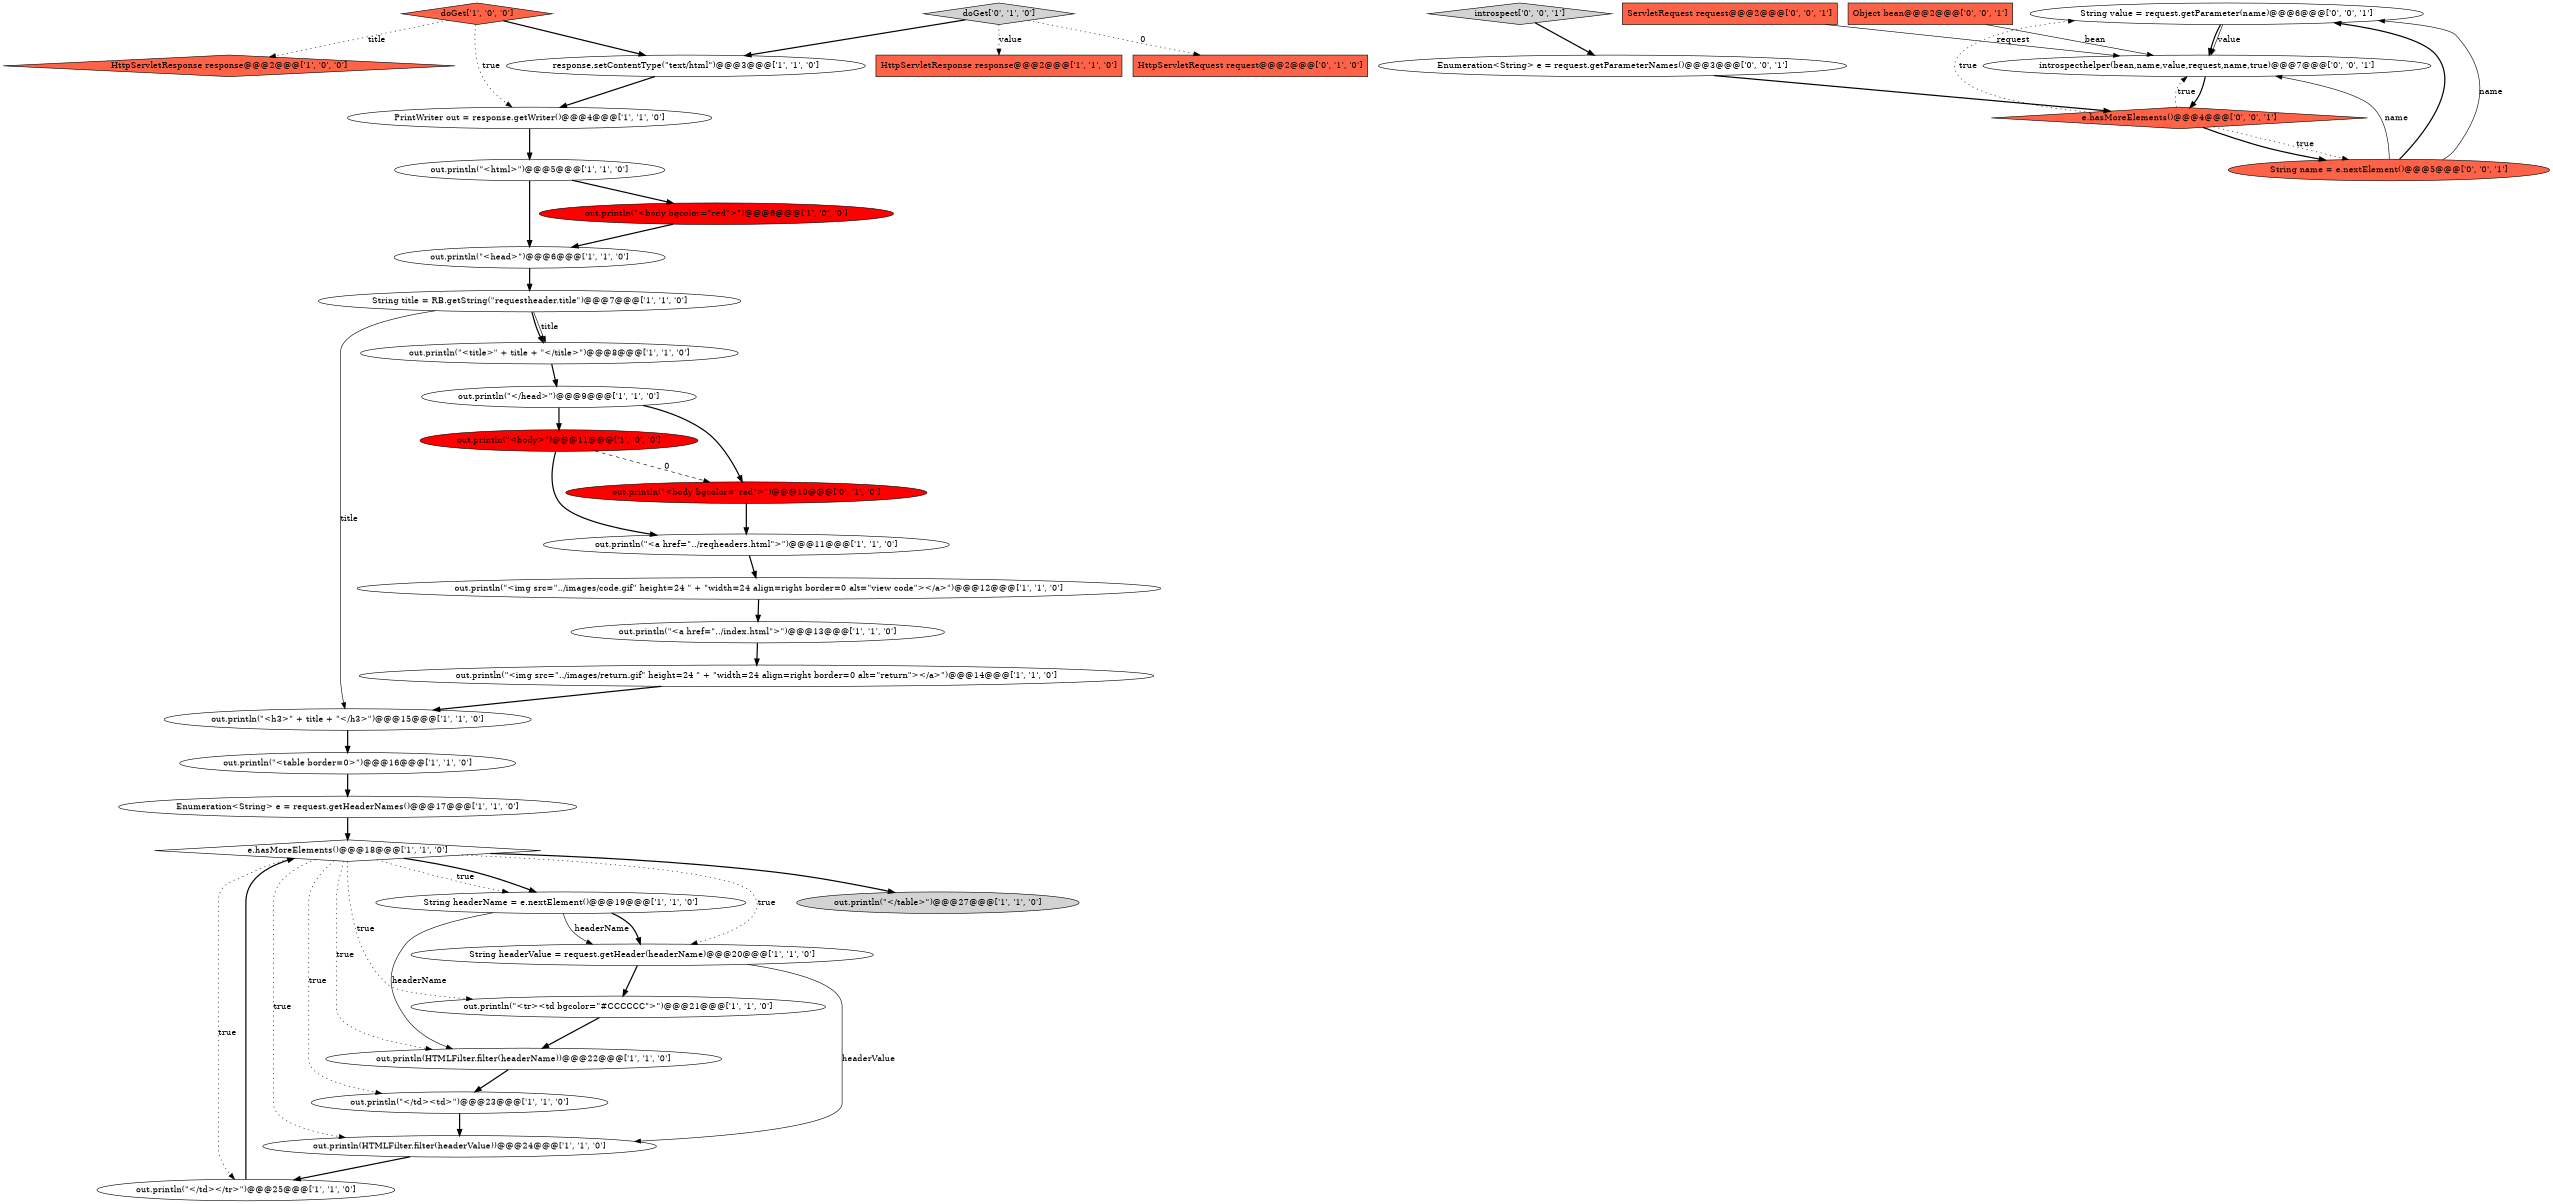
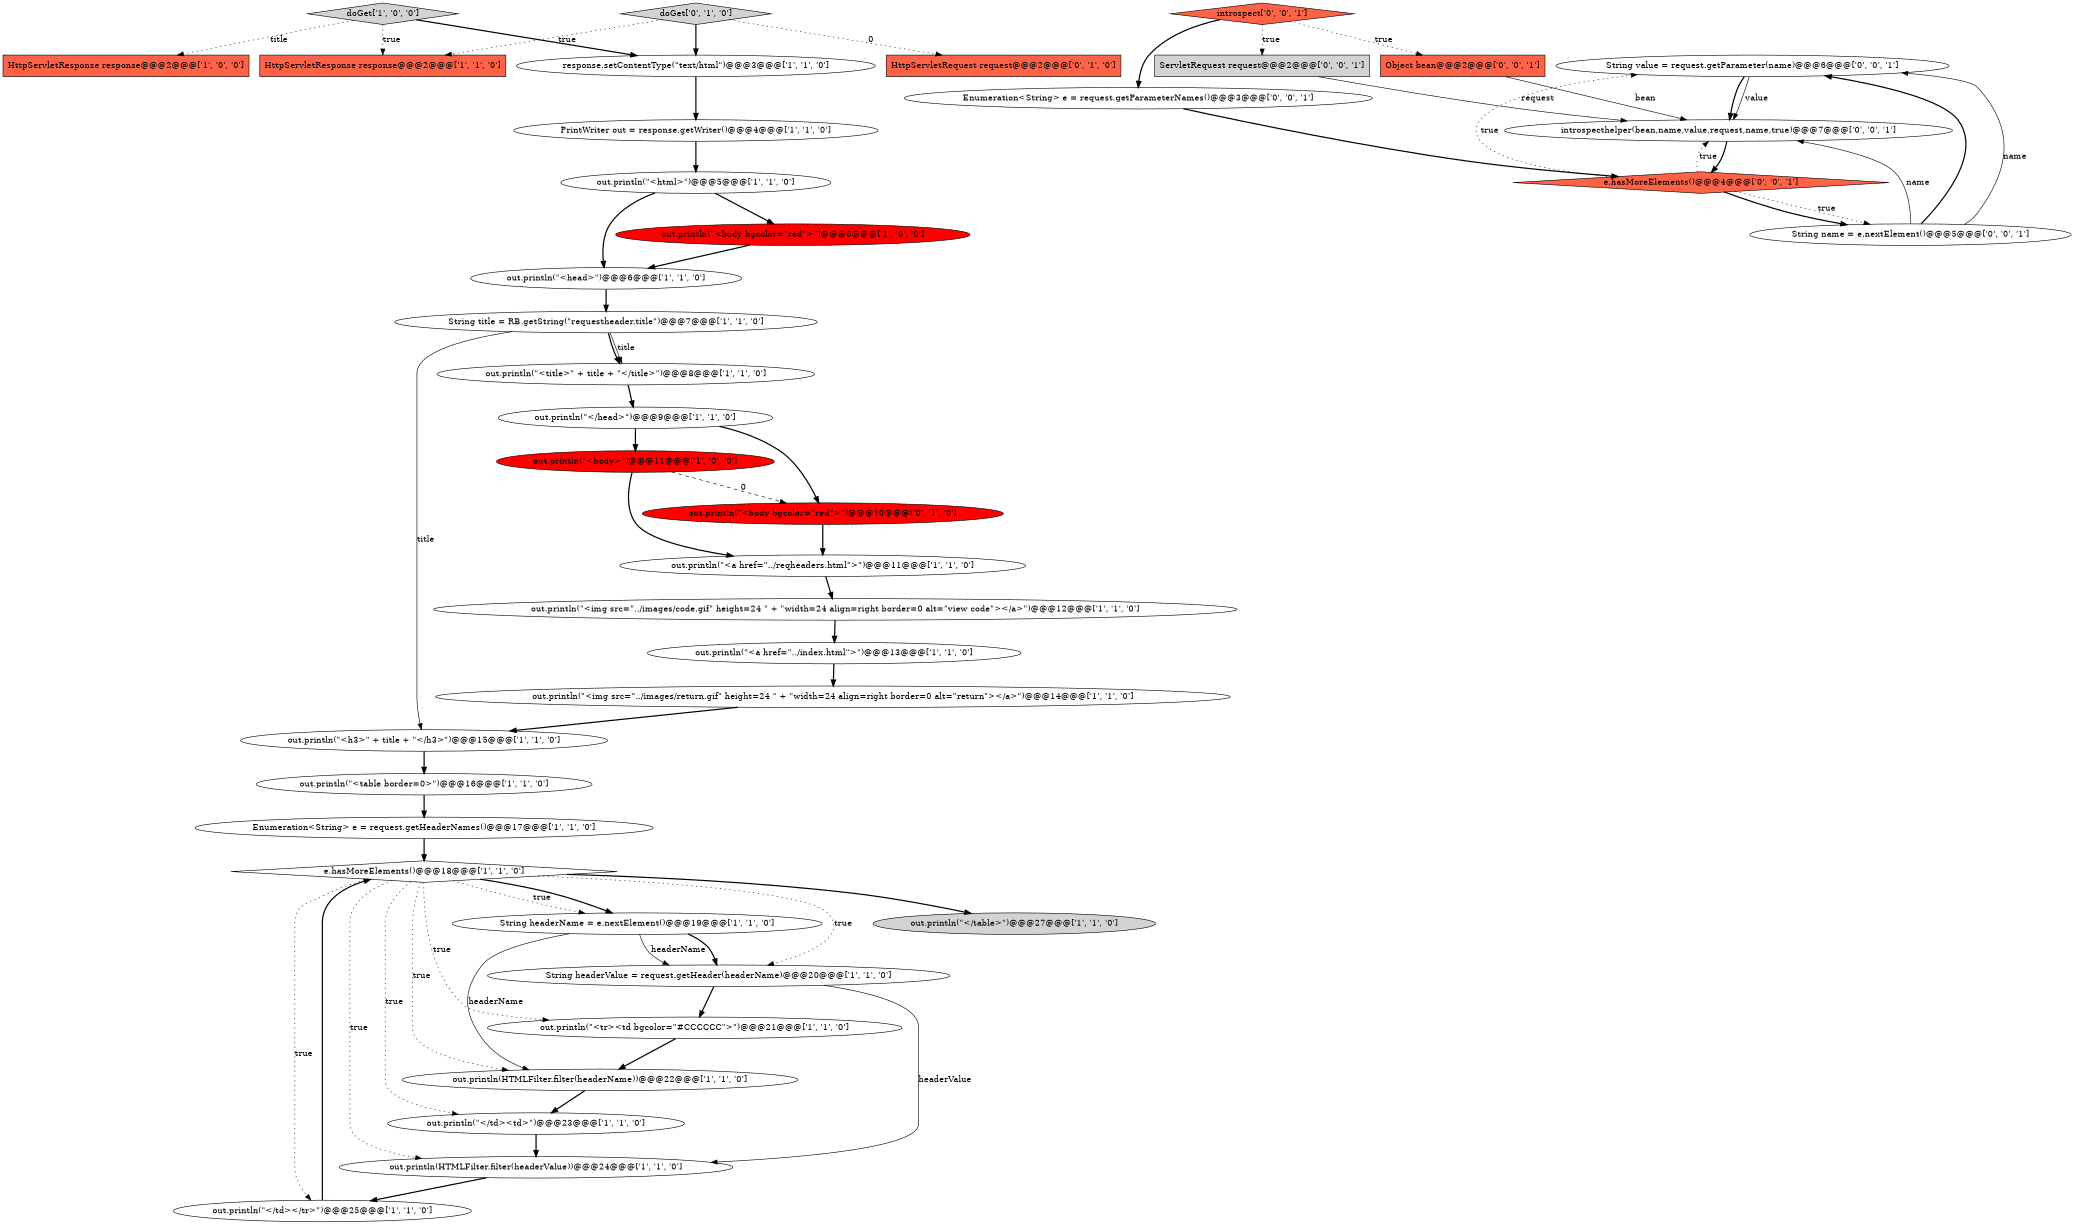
(477, 14) -> (383, 14)
(1520, 14) -> (1262, 14)
(1730, 14) -> (1262, 66)
none -> (1262, 37)
none -> (1353, 37)
(1011, 40) -> (567, 40)
(229, 66) -> (126, 66)
(479, 69) -> (383, 37)
(2389, 170) -> (1910, 235)
